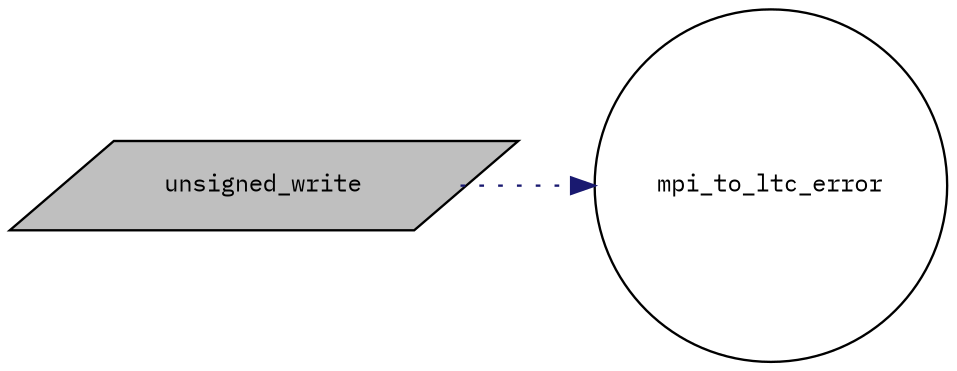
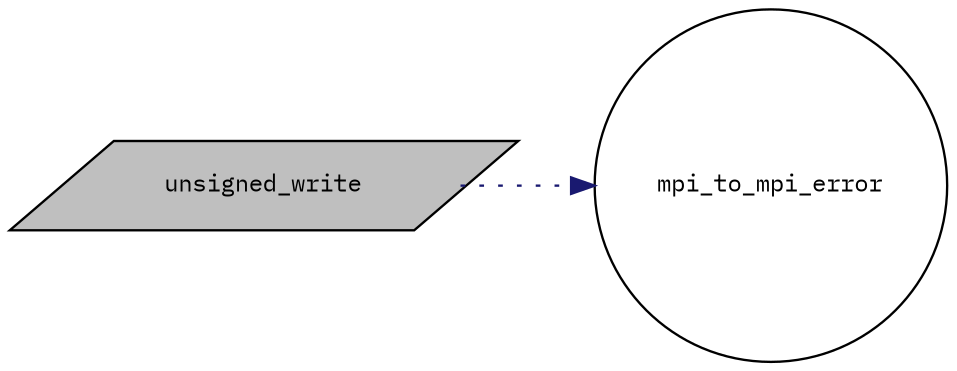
(771, 186) -> (771, 186)
